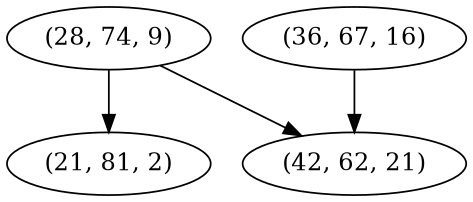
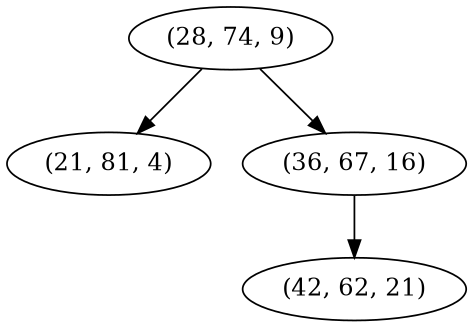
(223, 97) -> (286, 95)
(109, 164) -> (109, 164)
